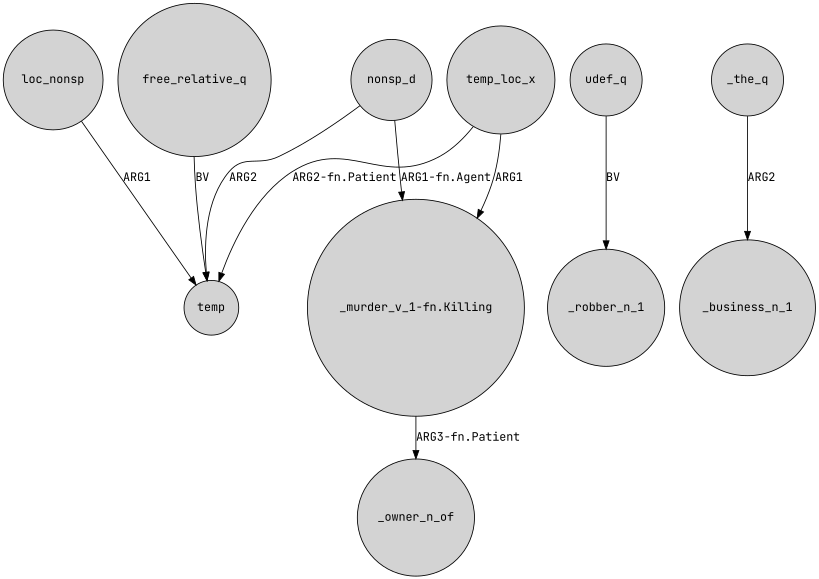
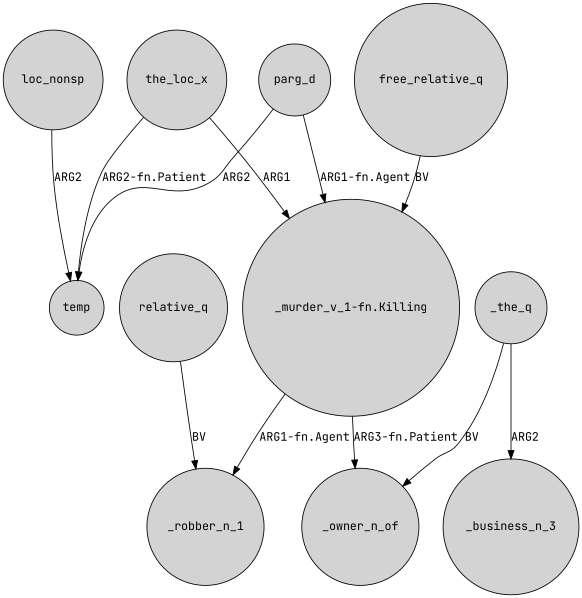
(391, 80) -> (295, 80)
(501, 80) -> (177, 80)
(606, 80) -> (174, 308)
(137, 178) -> (68, 178)
(198, 215) -> (414, 180)
(748, 308) -> (511, 527)
none -> (472, 423)
none -> (260, 430)
